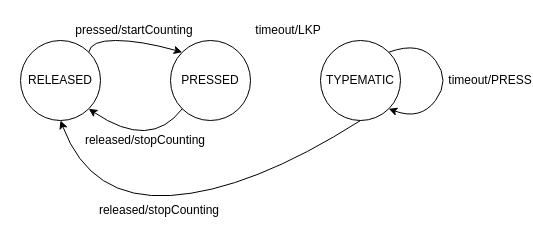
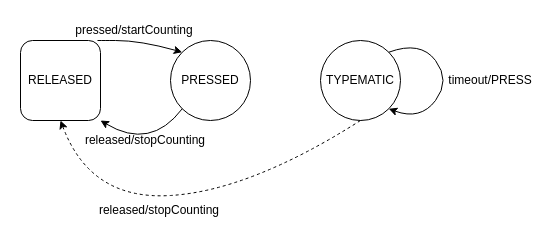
(289, 31) -> none
(61, 81) -> (61, 81)
(205, 191) -> (205, 191)
